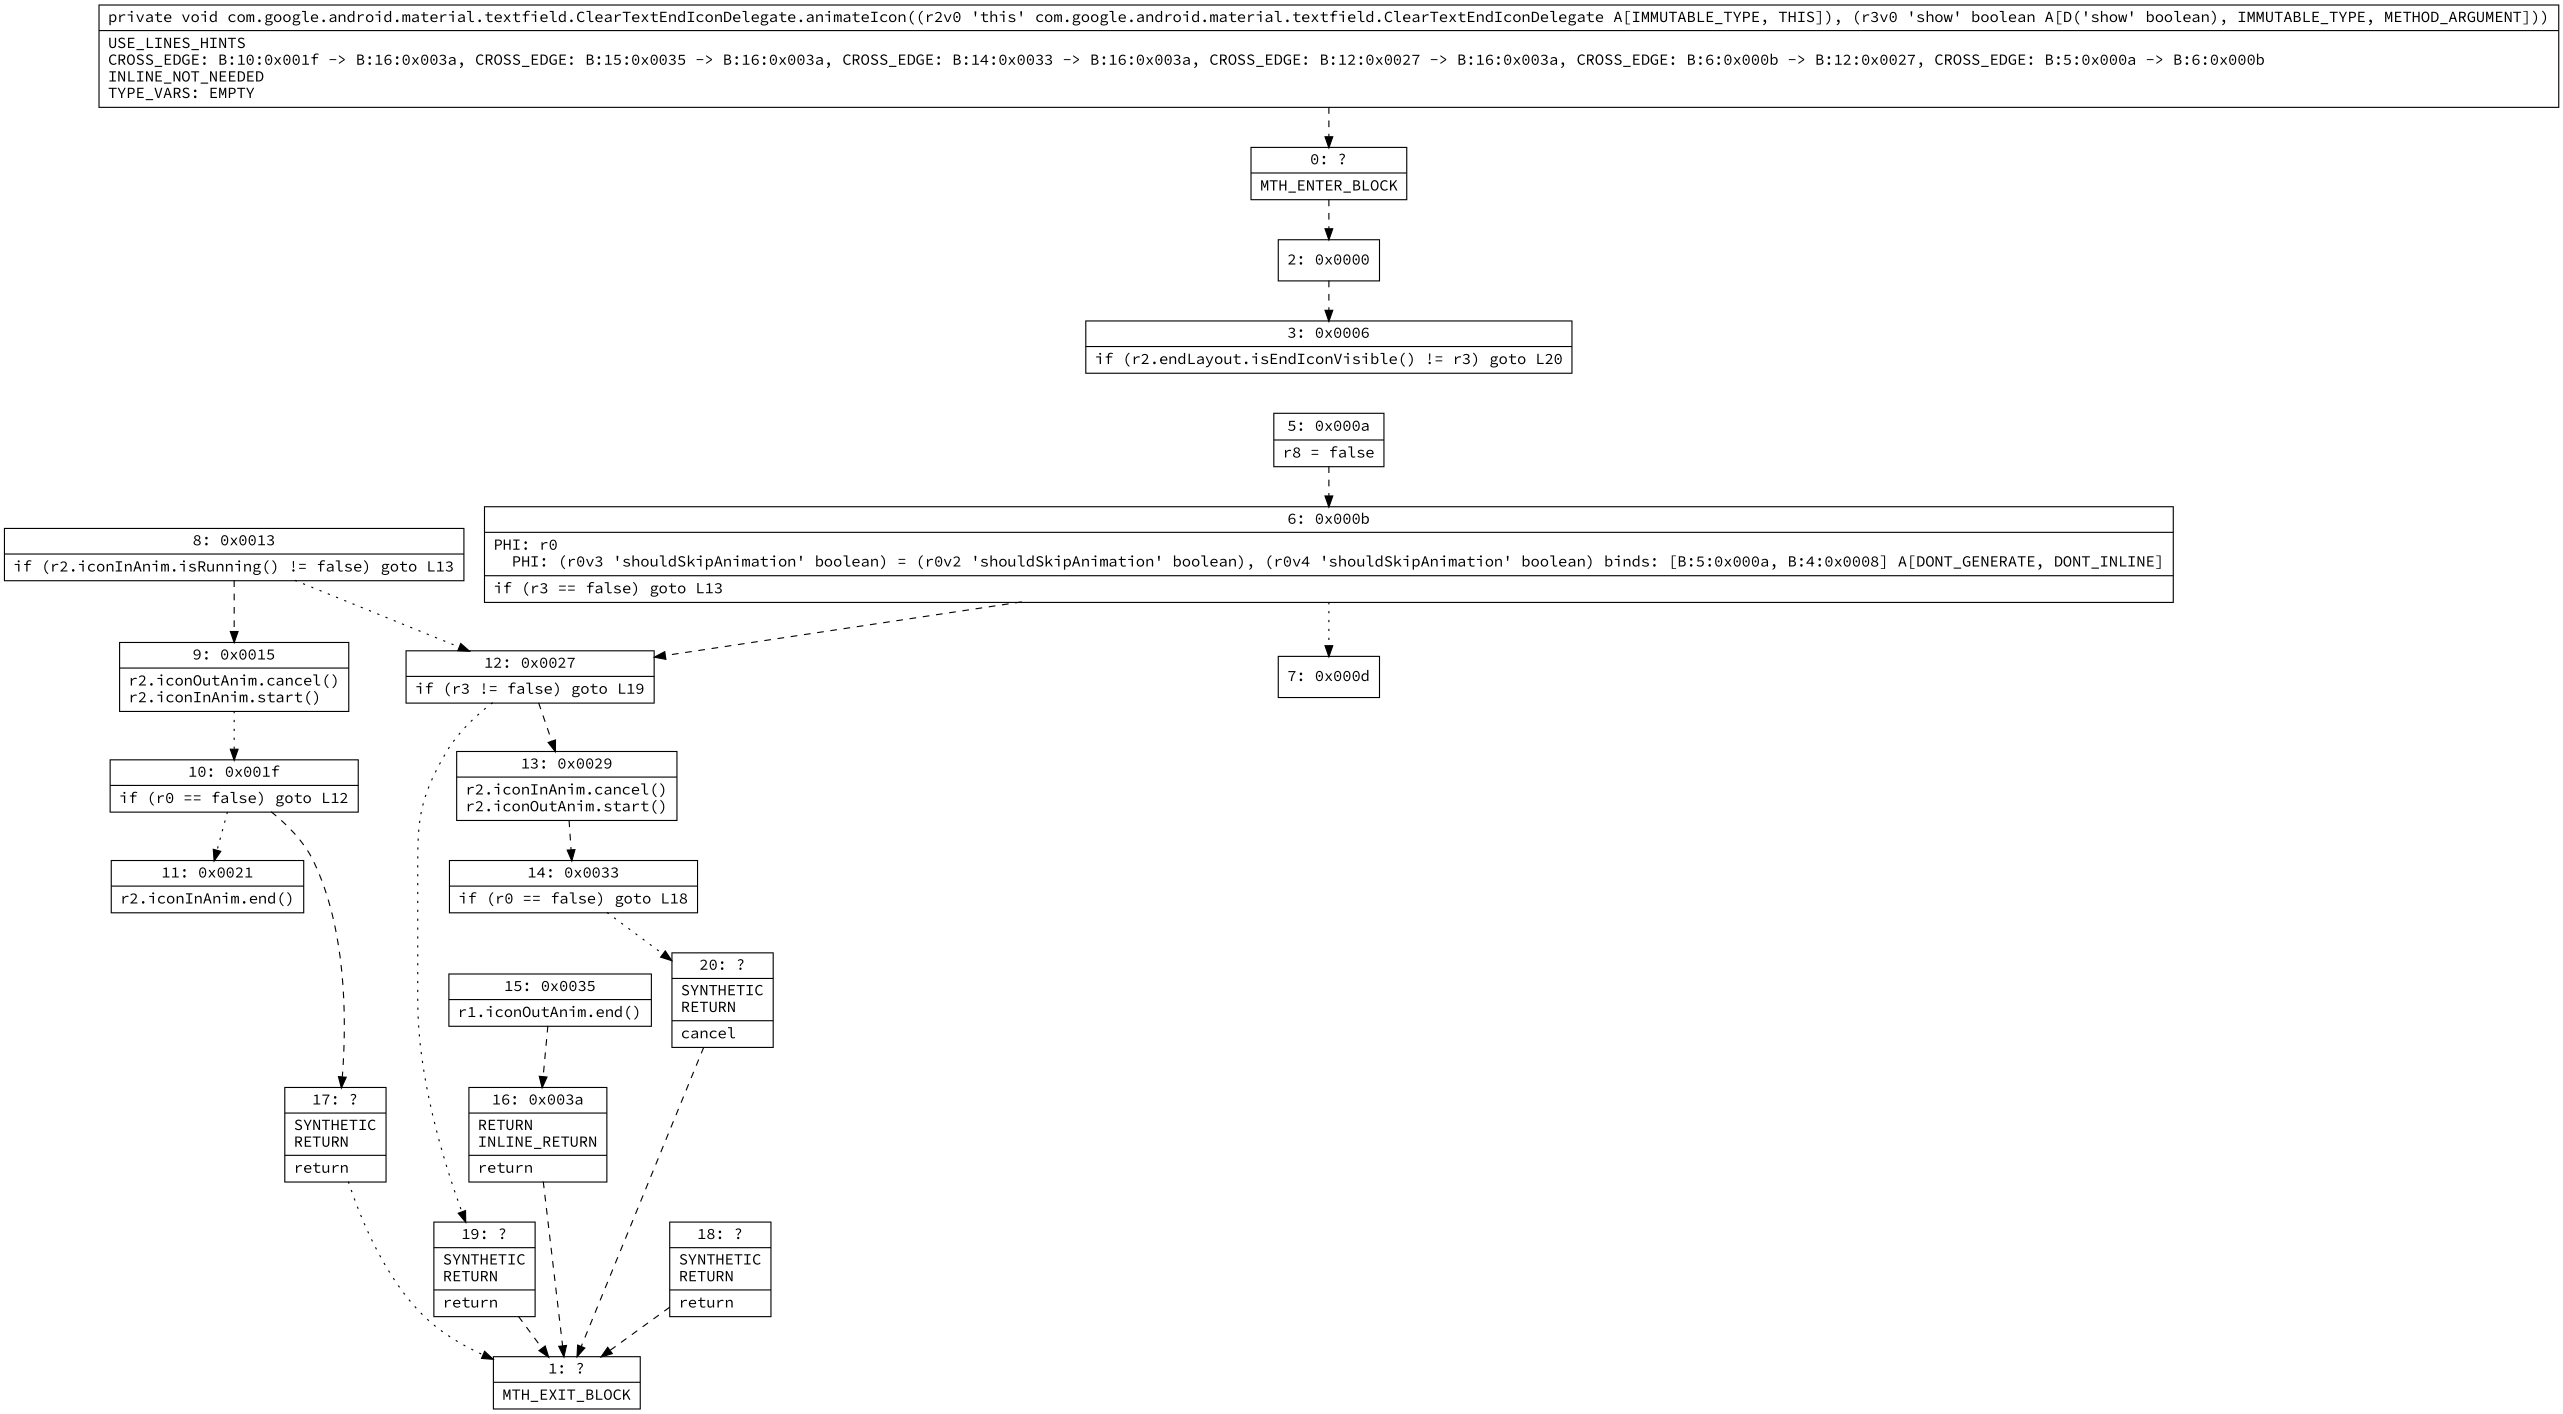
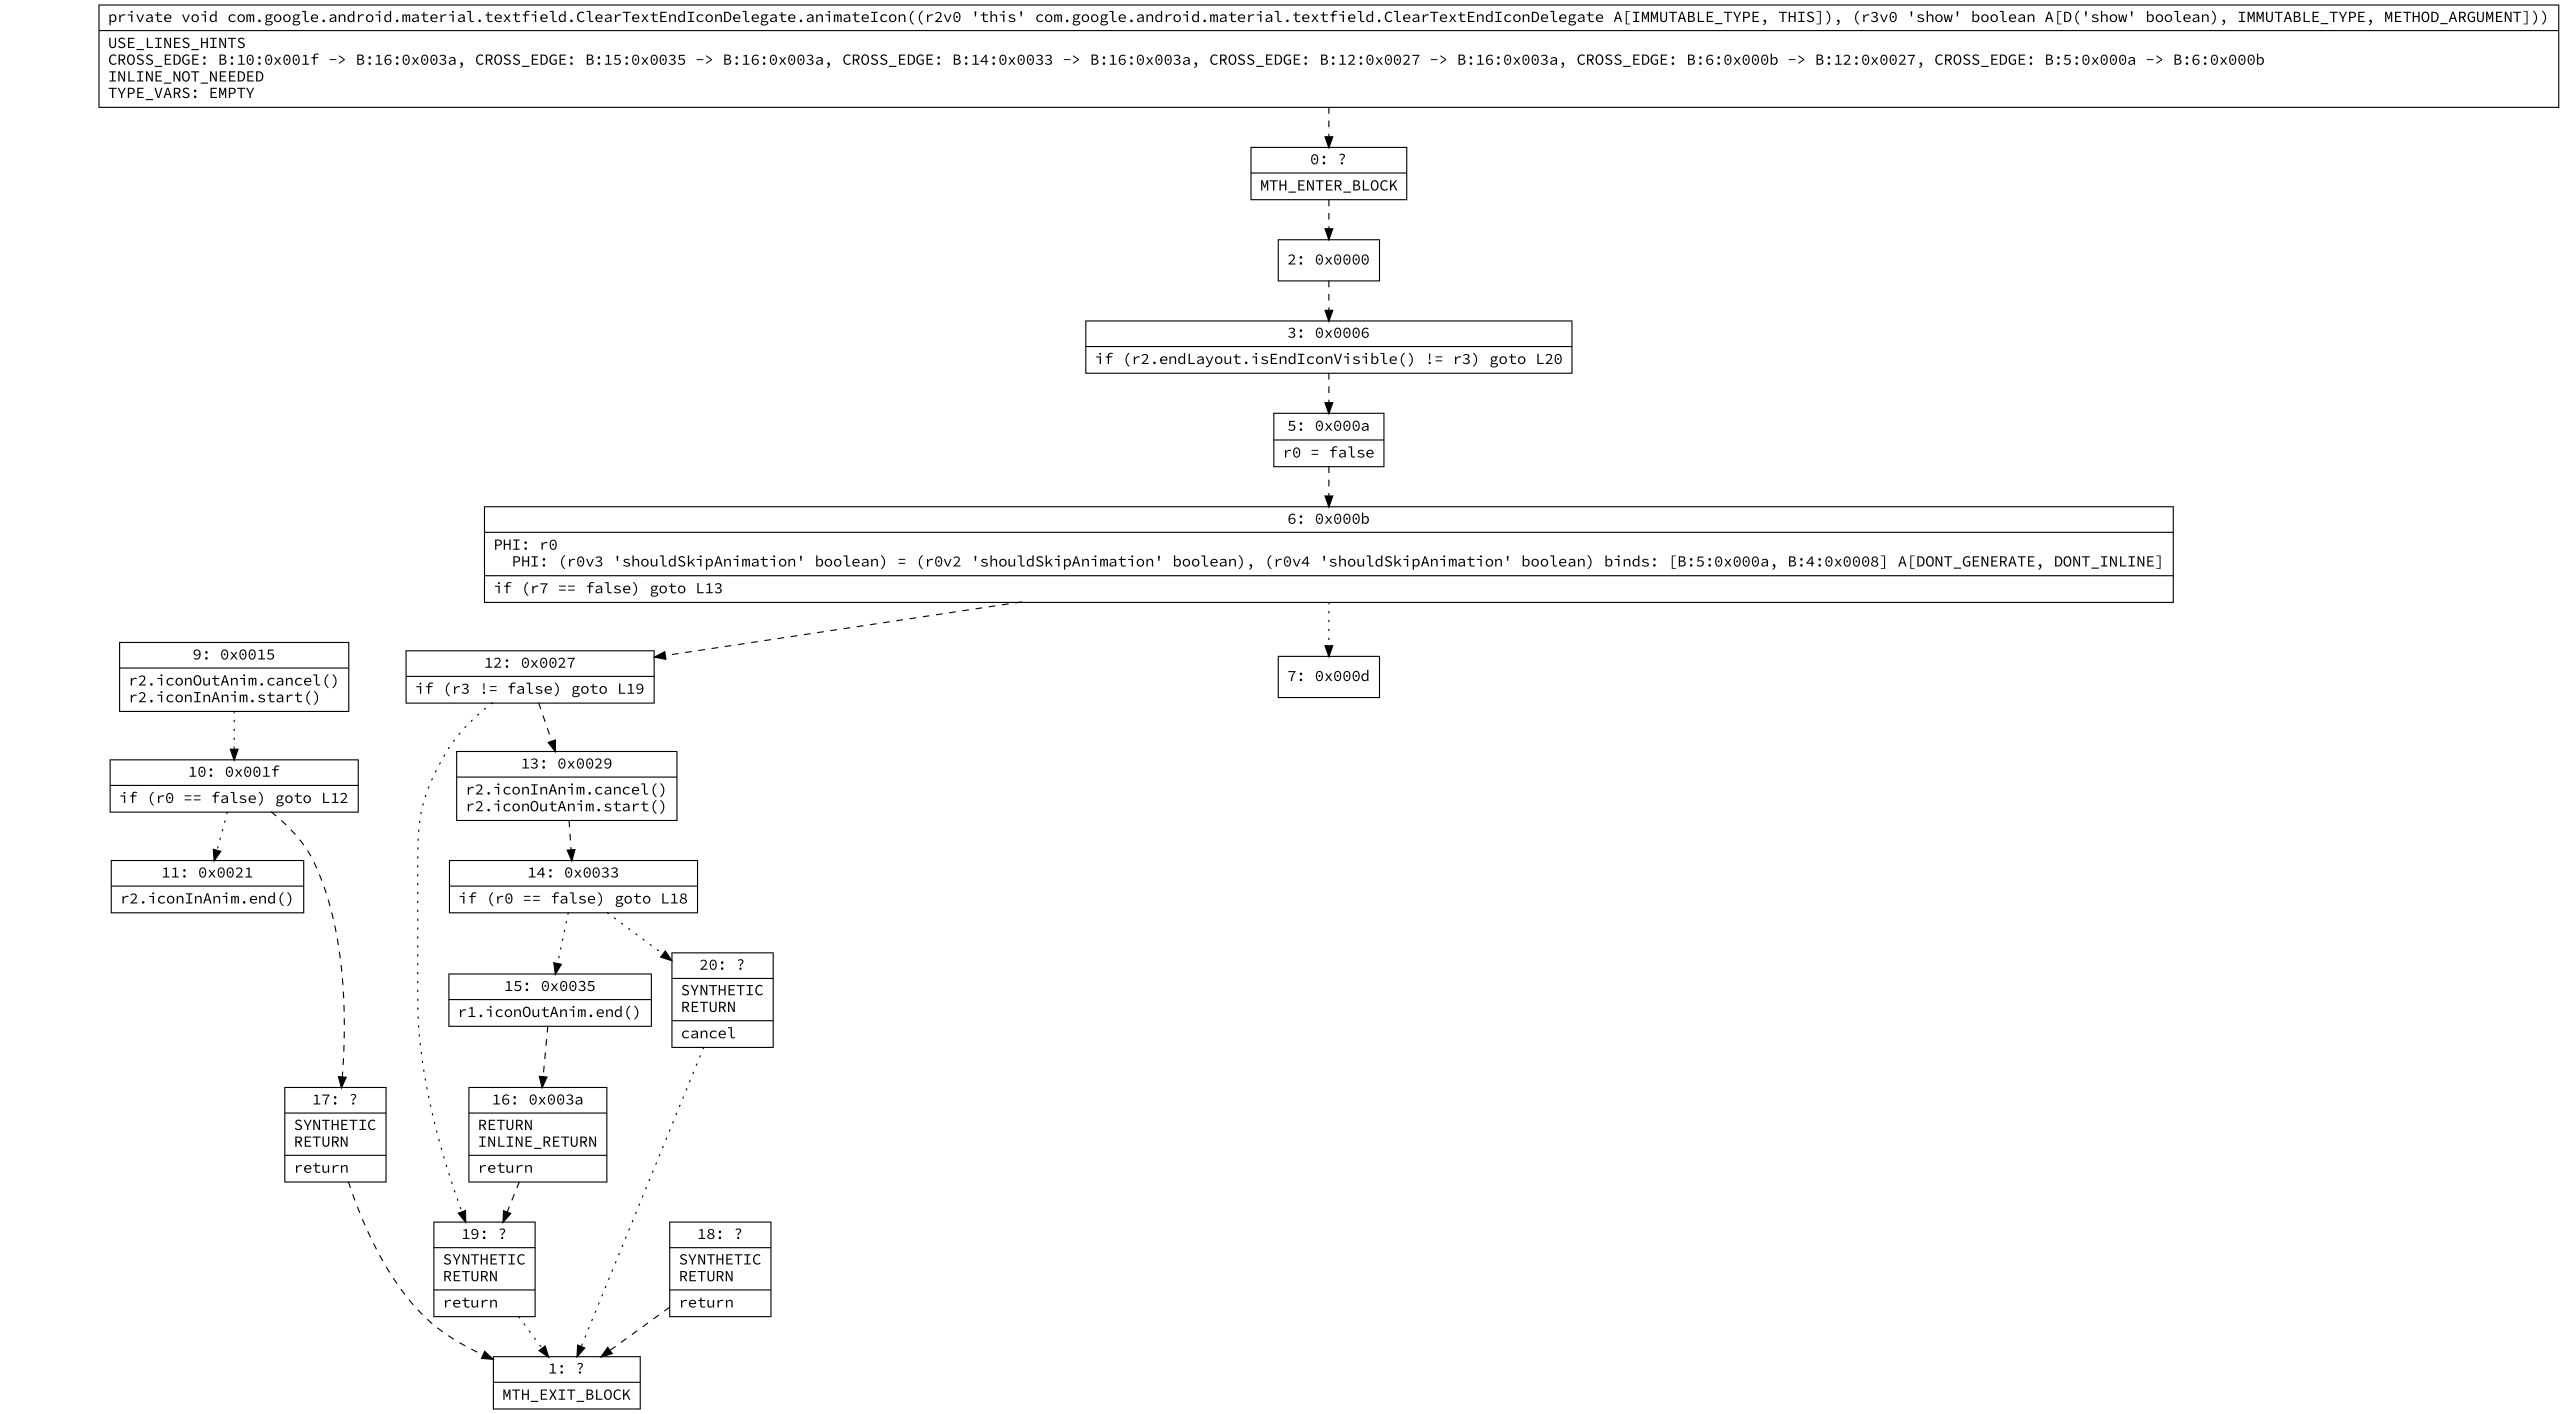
none -> (1329, 388)
(1329, 453) -> (1329, 453)
(234, 555) -> none
(609, 589) -> (609, 589)
none -> (563, 938)
(643, 1197) -> (643, 1197)
(553, 1264) -> (513, 1197)
(397, 1284) -> (397, 1284)
(530, 1332) -> (530, 1332)
